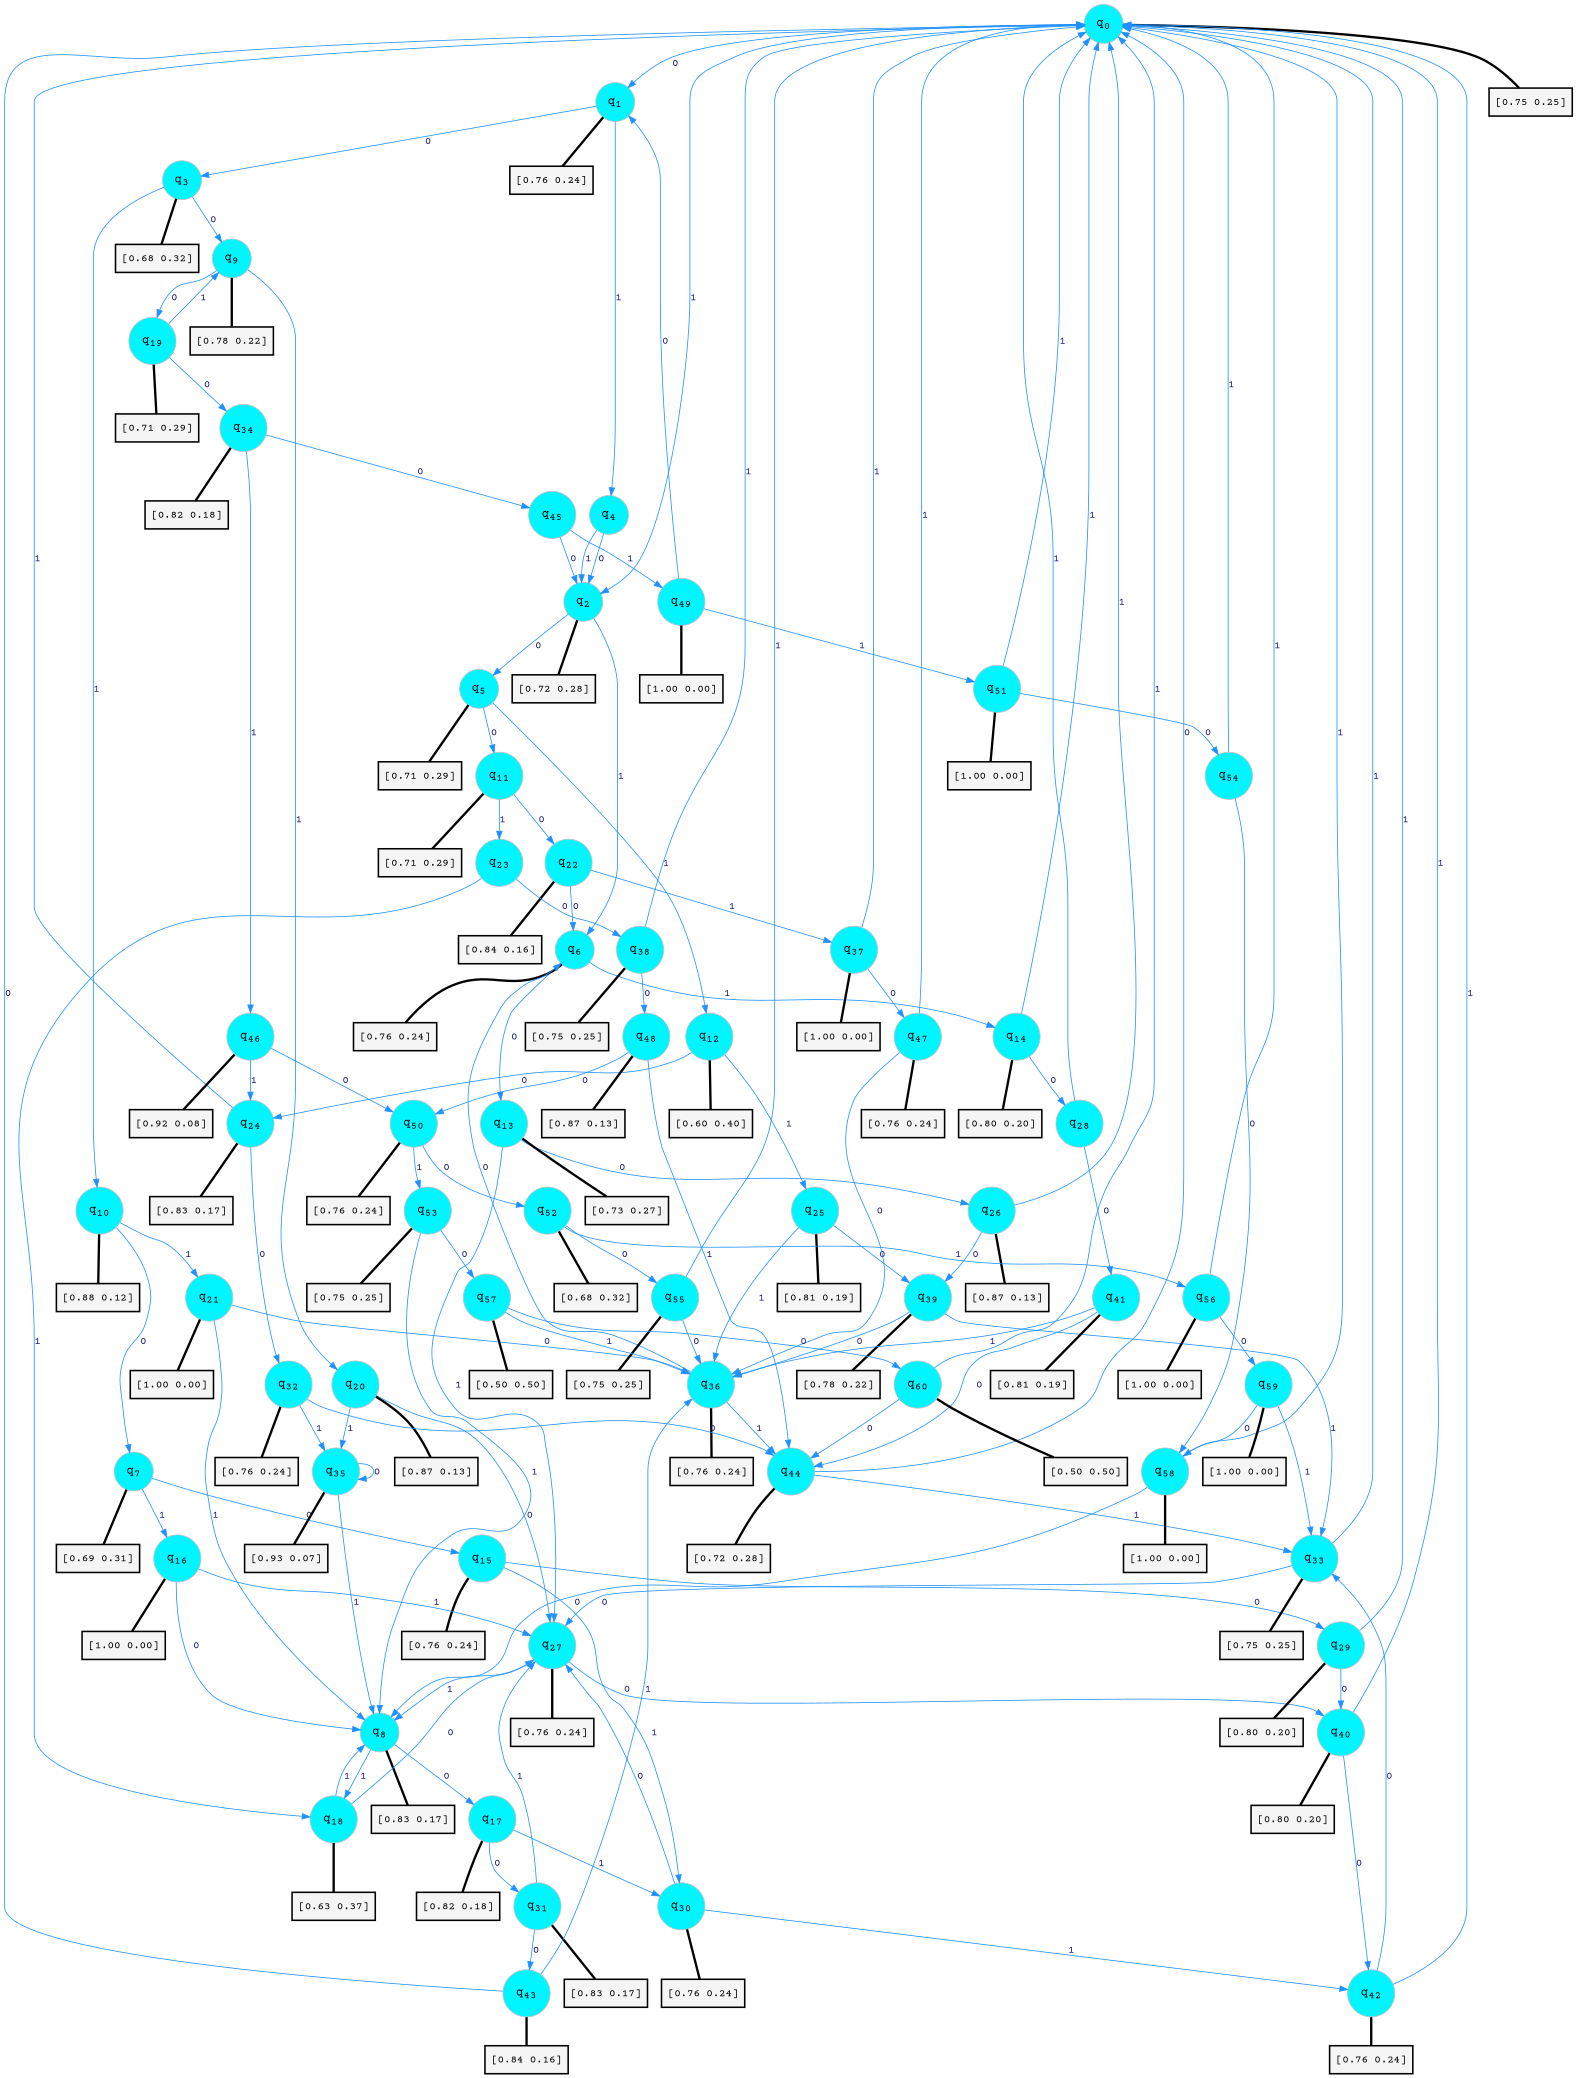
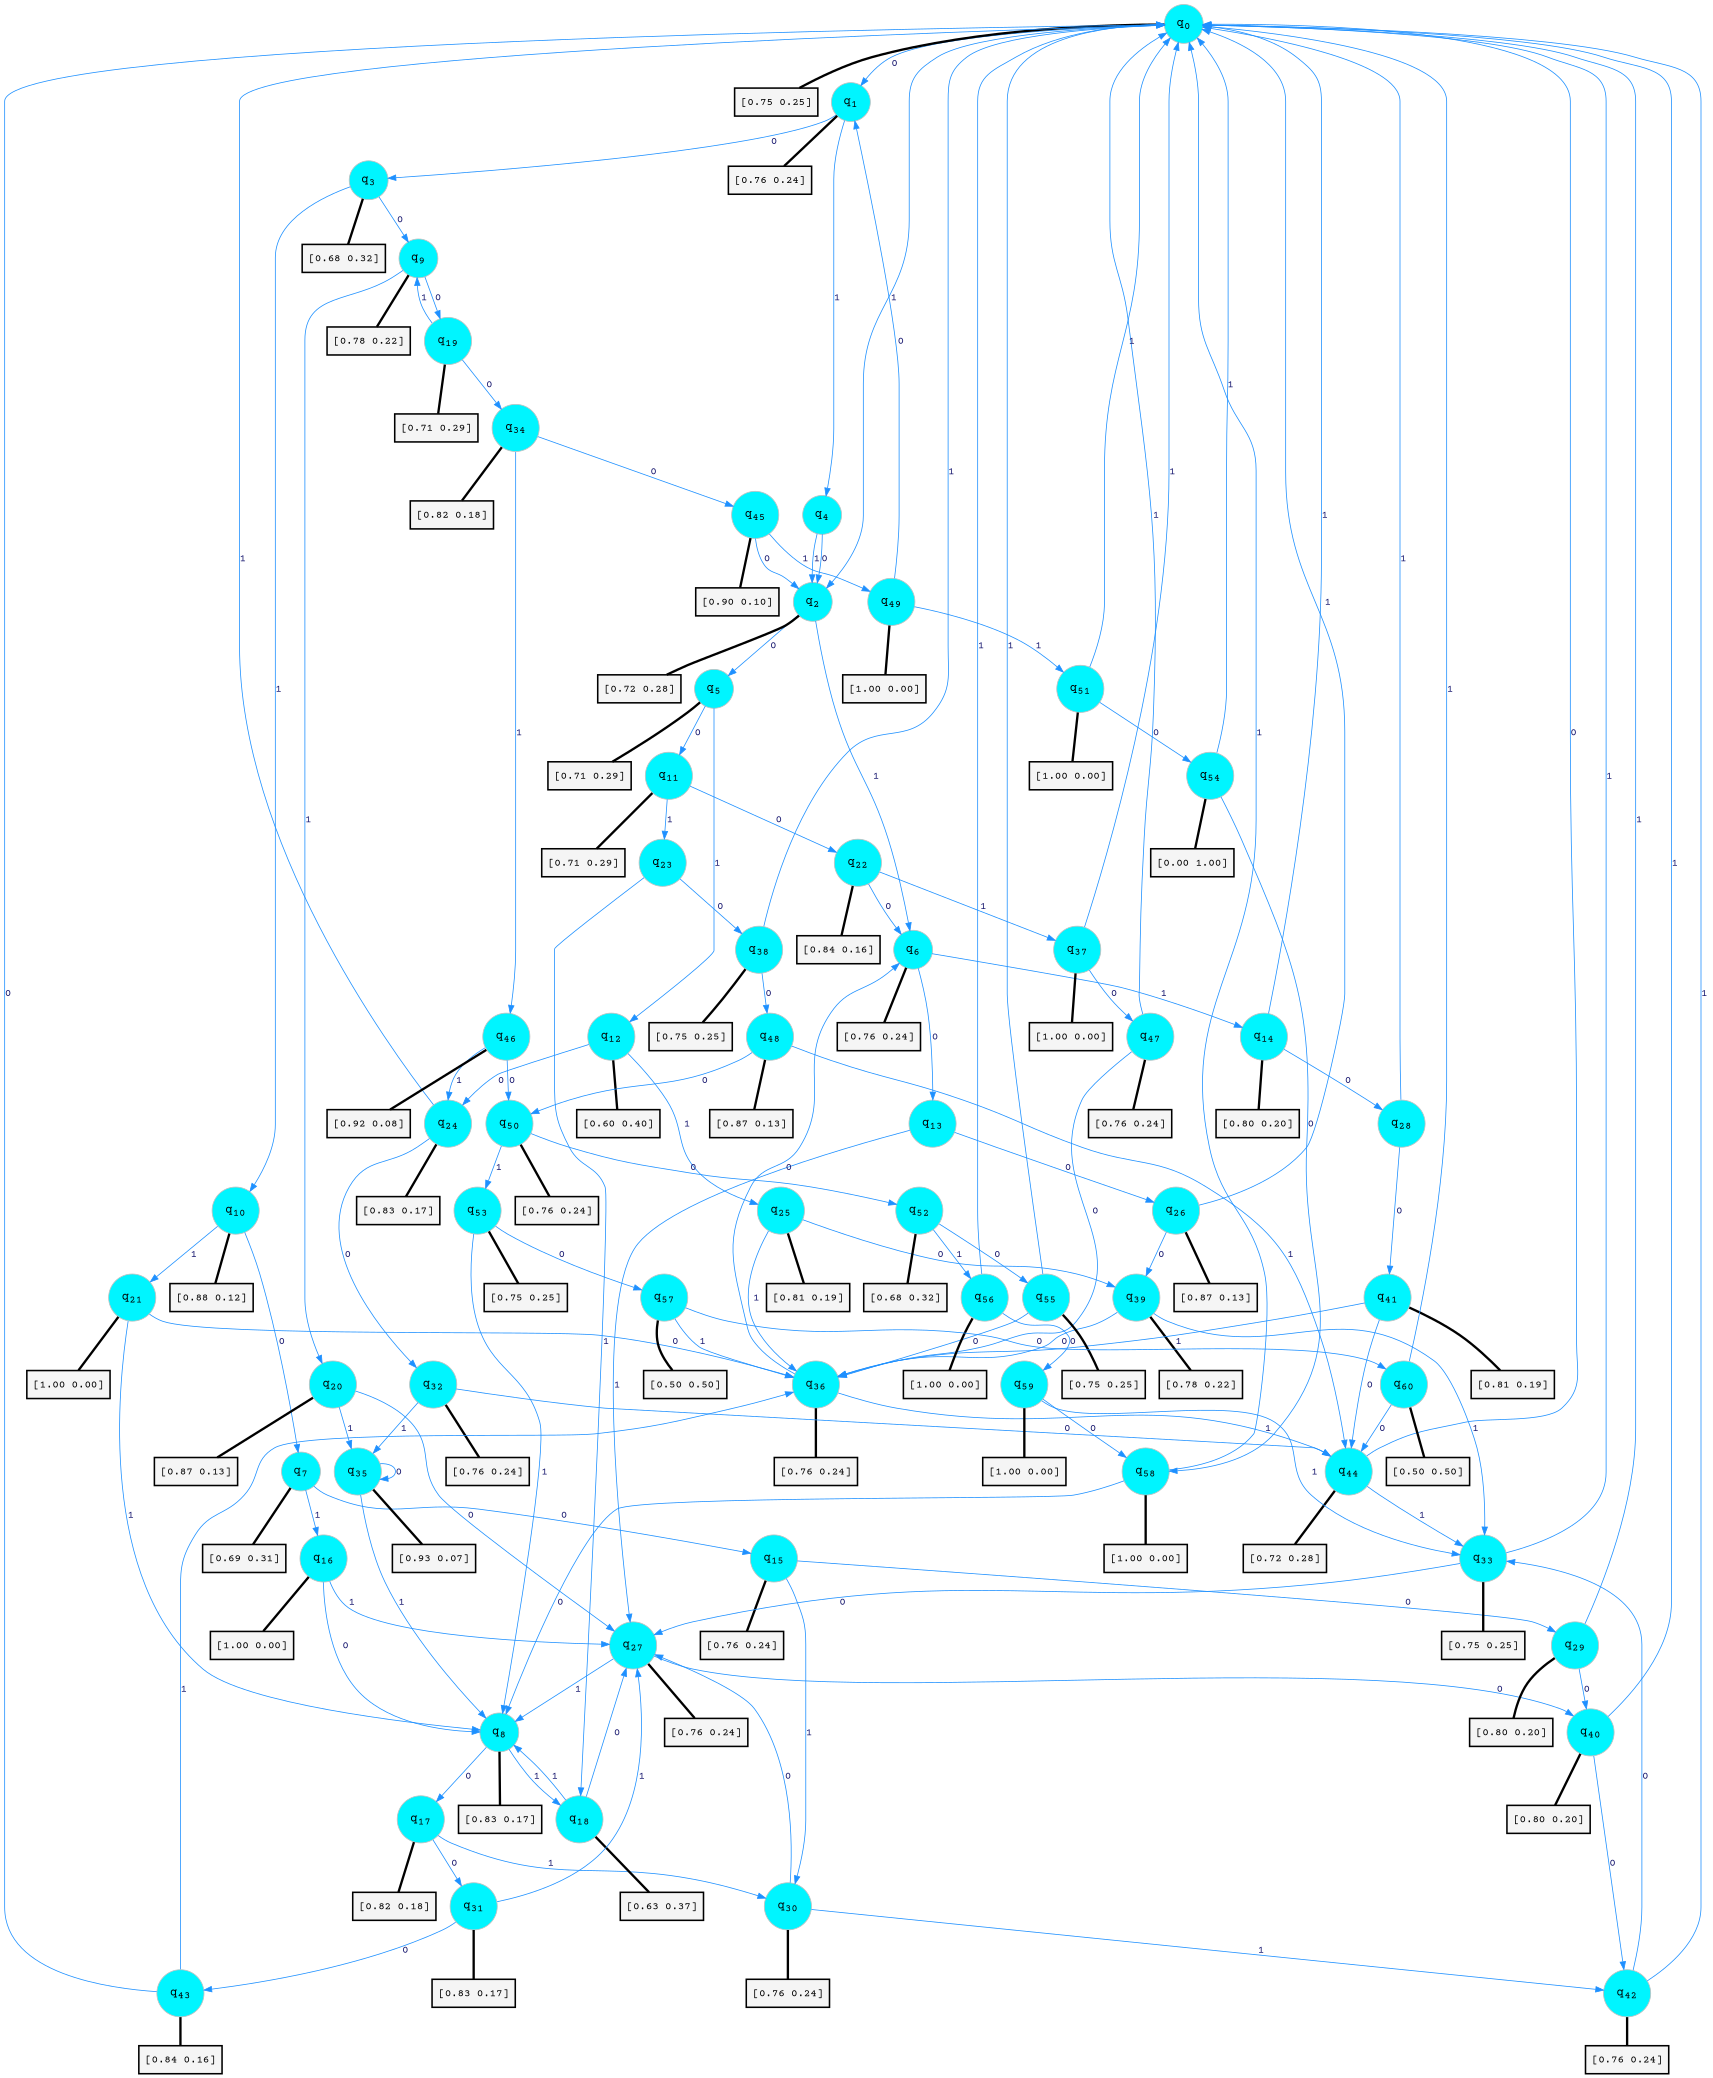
none -> (737, 602)
none -> (1192, 863)
(627, 1211) -> none
